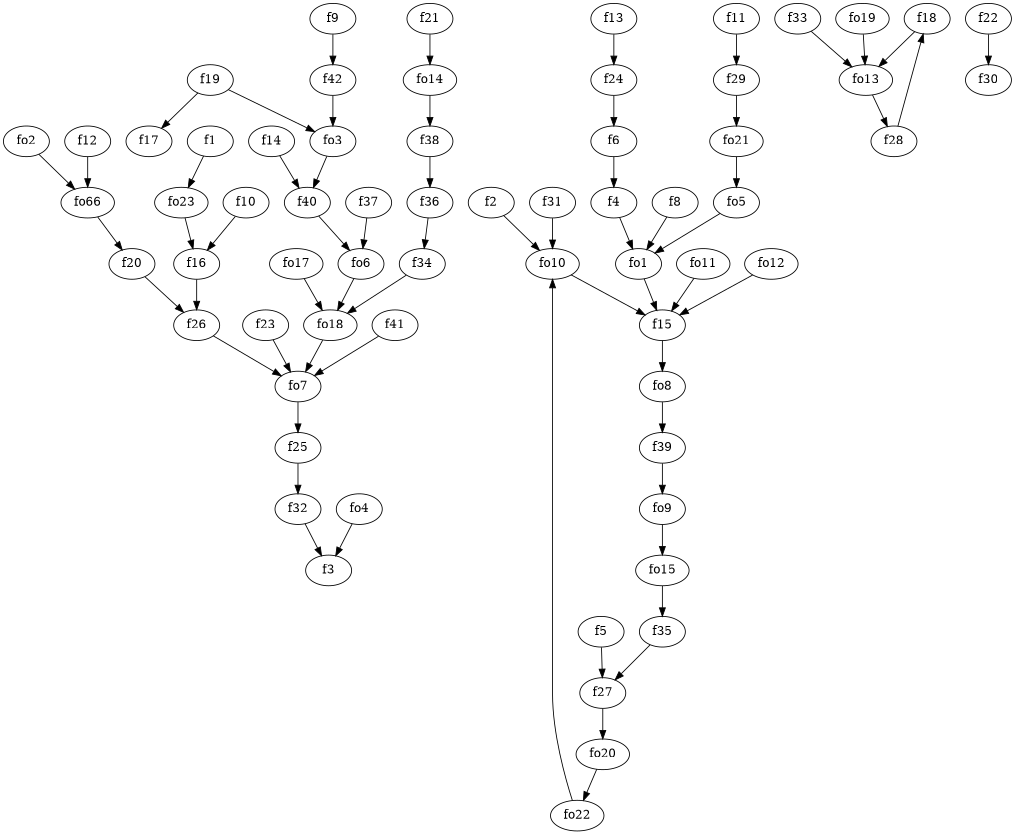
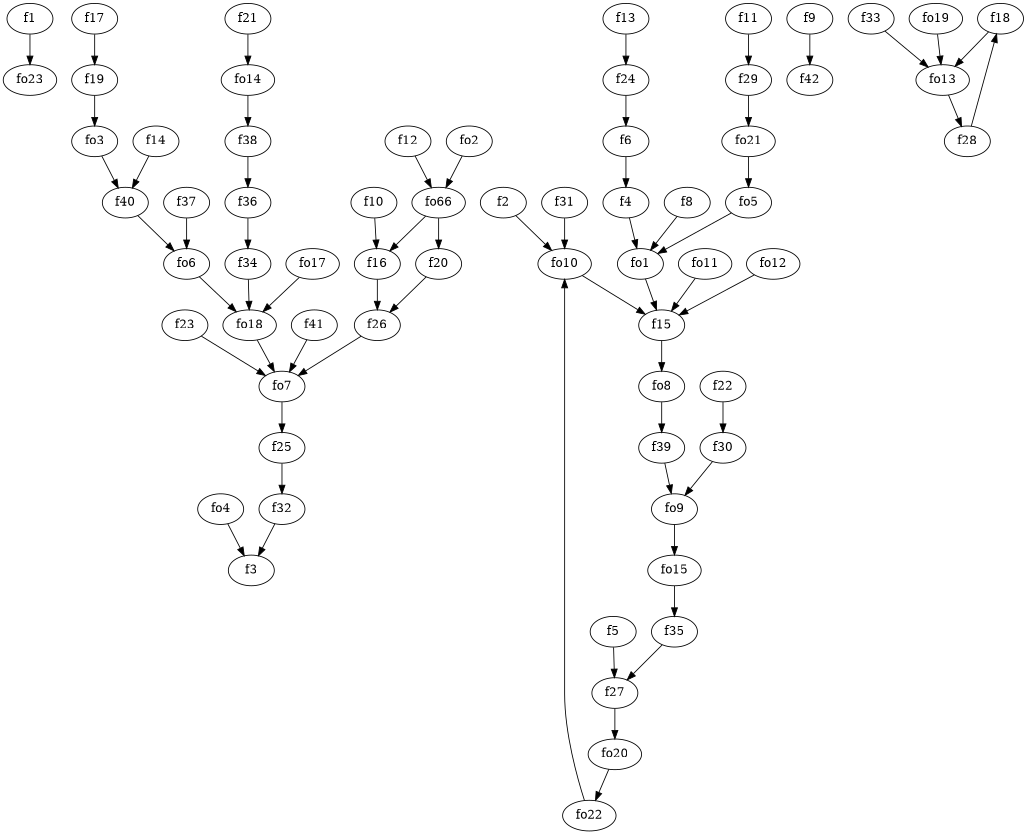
(333, 107) -> none
(183, 108) -> (95, 45)
(188, 229) -> (411, 230)
none -> (701, 475)
